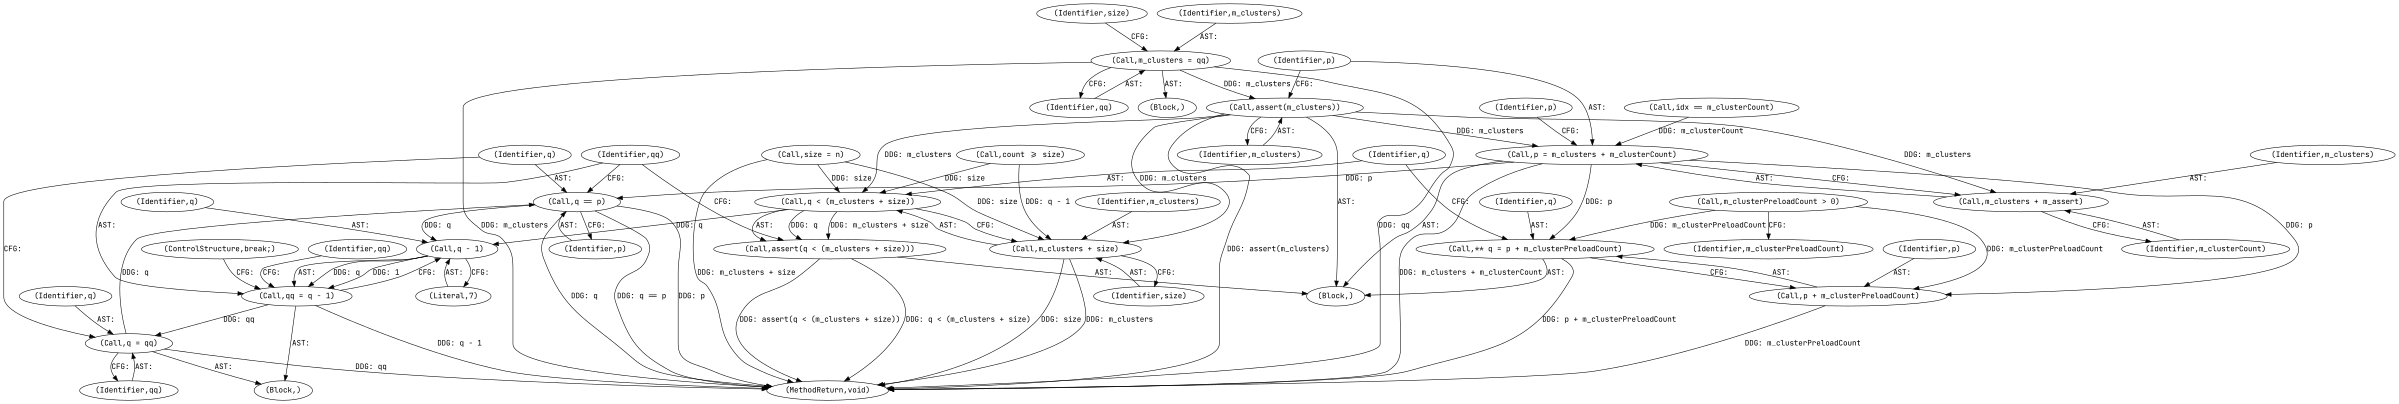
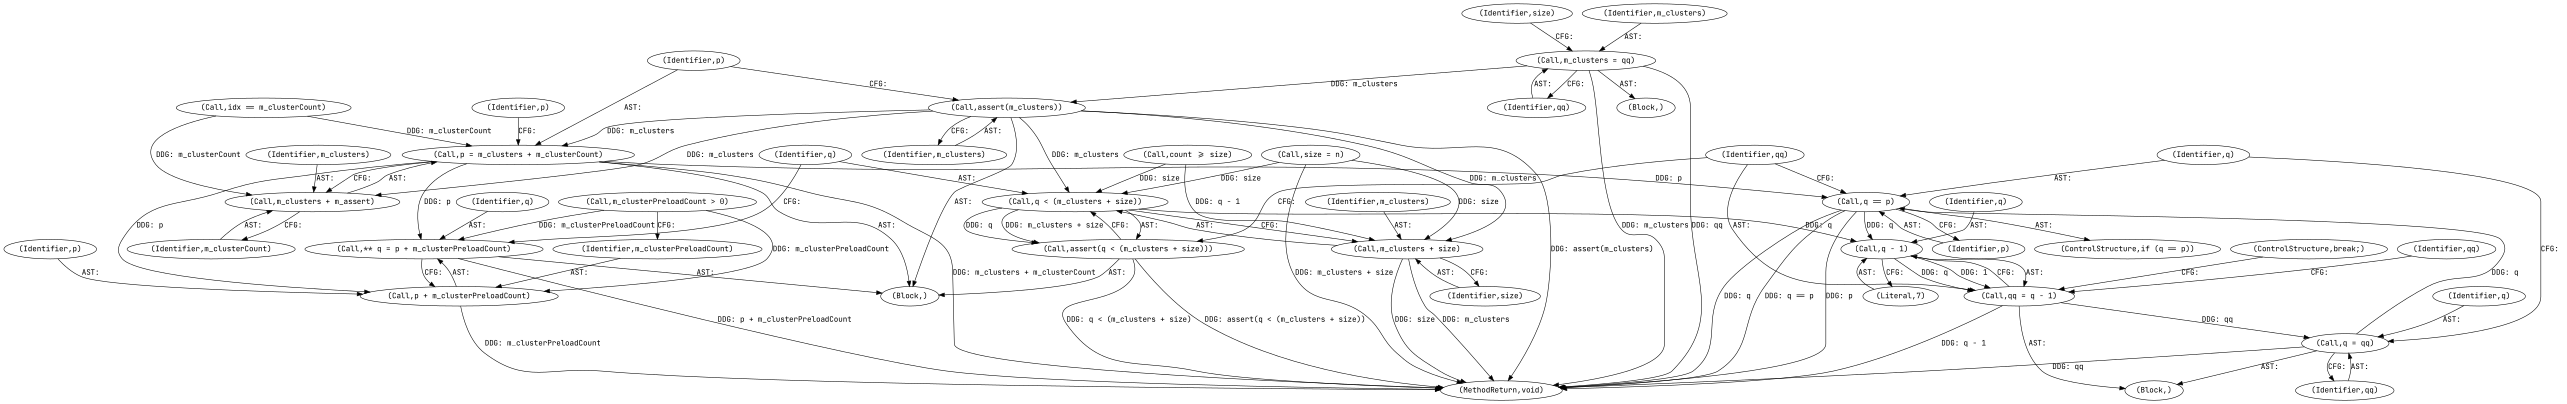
none -> (157, 166)
none -> (1109, 226)
none -> (2128, 249)
none -> (561, 272)
